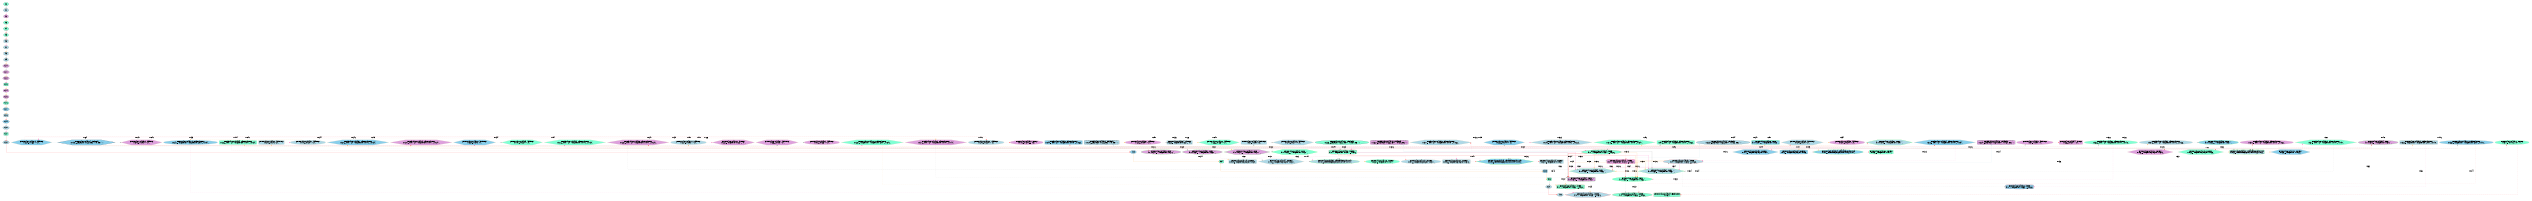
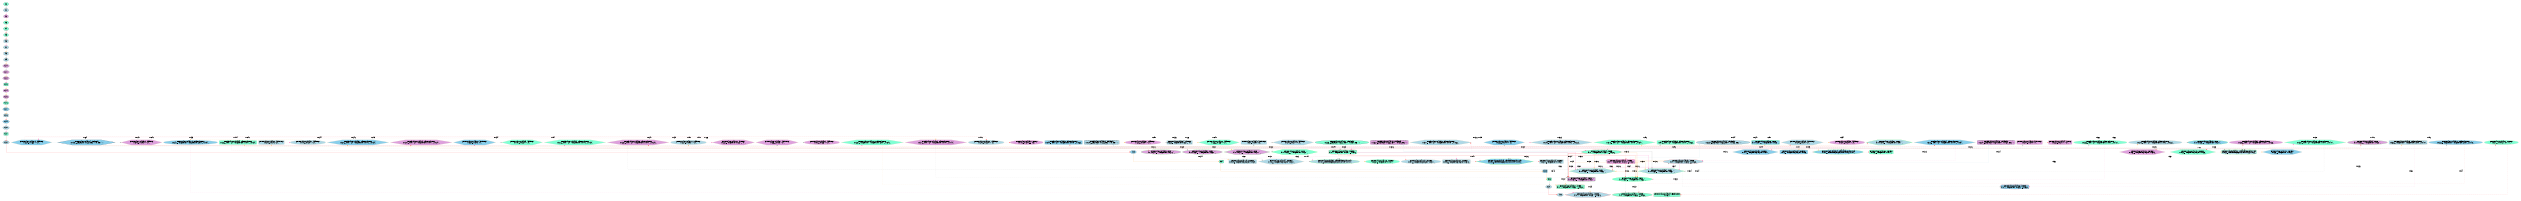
(2035, 142) -> (2030, 142)
